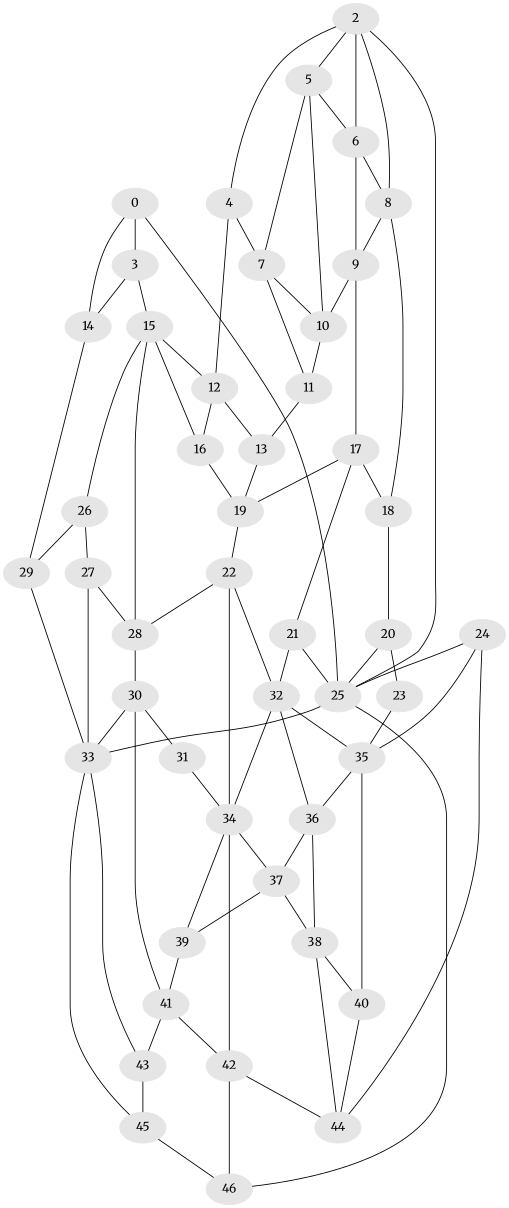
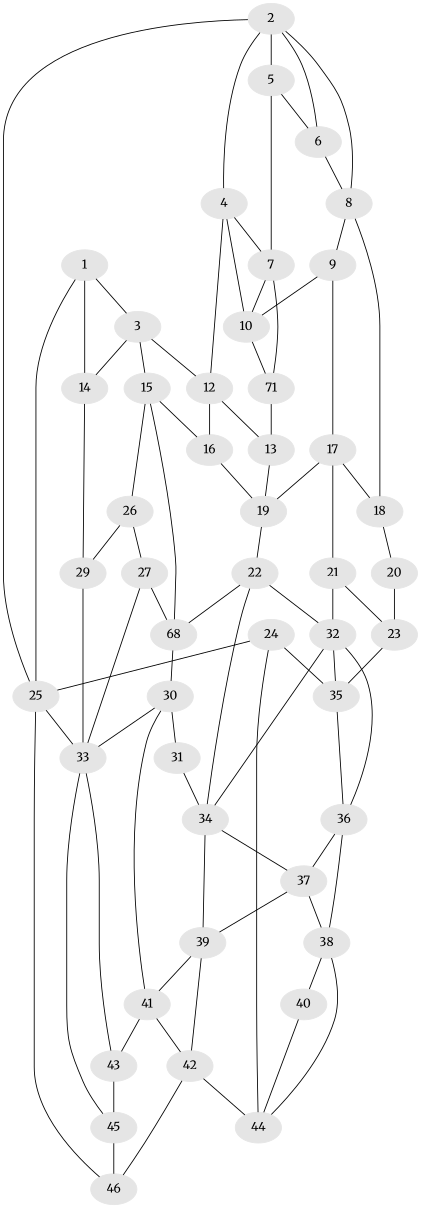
(316, 203) -> (235, 265)
(135, 204) -> (85, 265)
(356, 204) -> none
(182, 358) -> (174, 358)
(309, 388) -> (271, 388)
(135, 635) -> (174, 635)
(315, 666) -> (364, 604)
(363, 666) -> none
(362, 881) -> none
(229, 943) -> (196, 1004)
